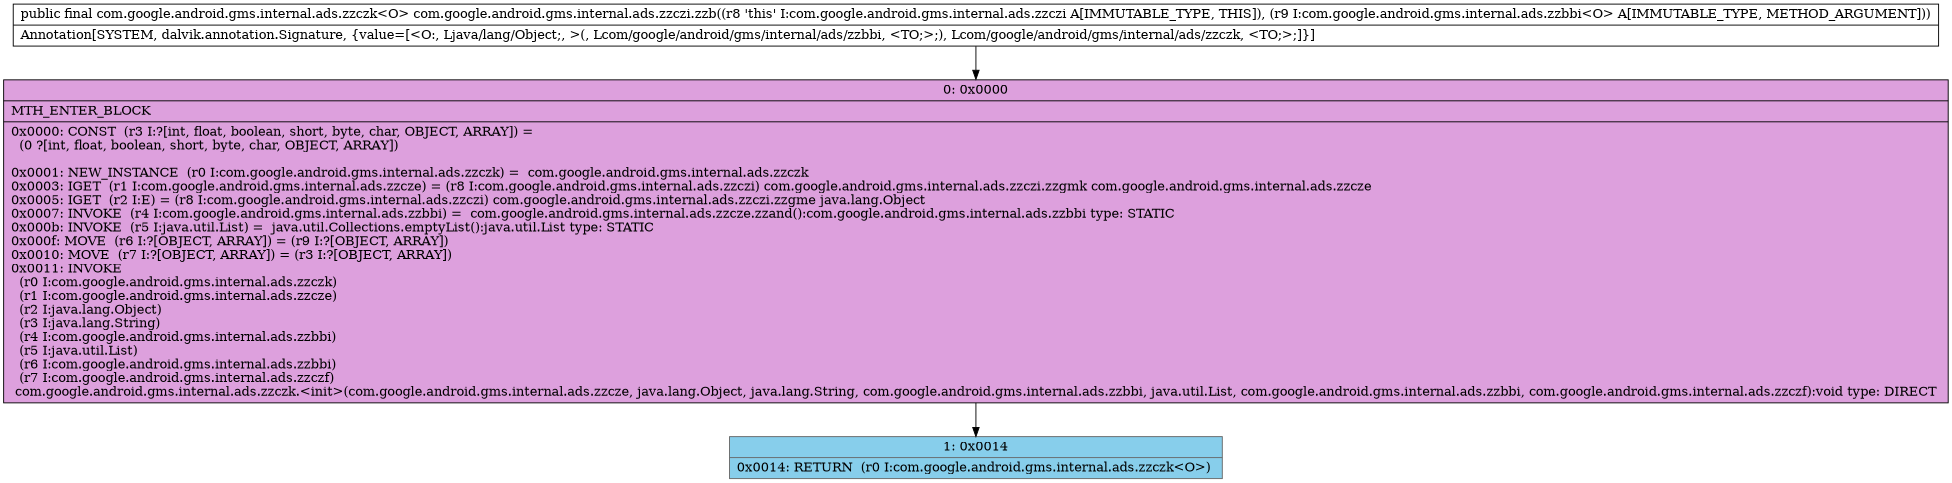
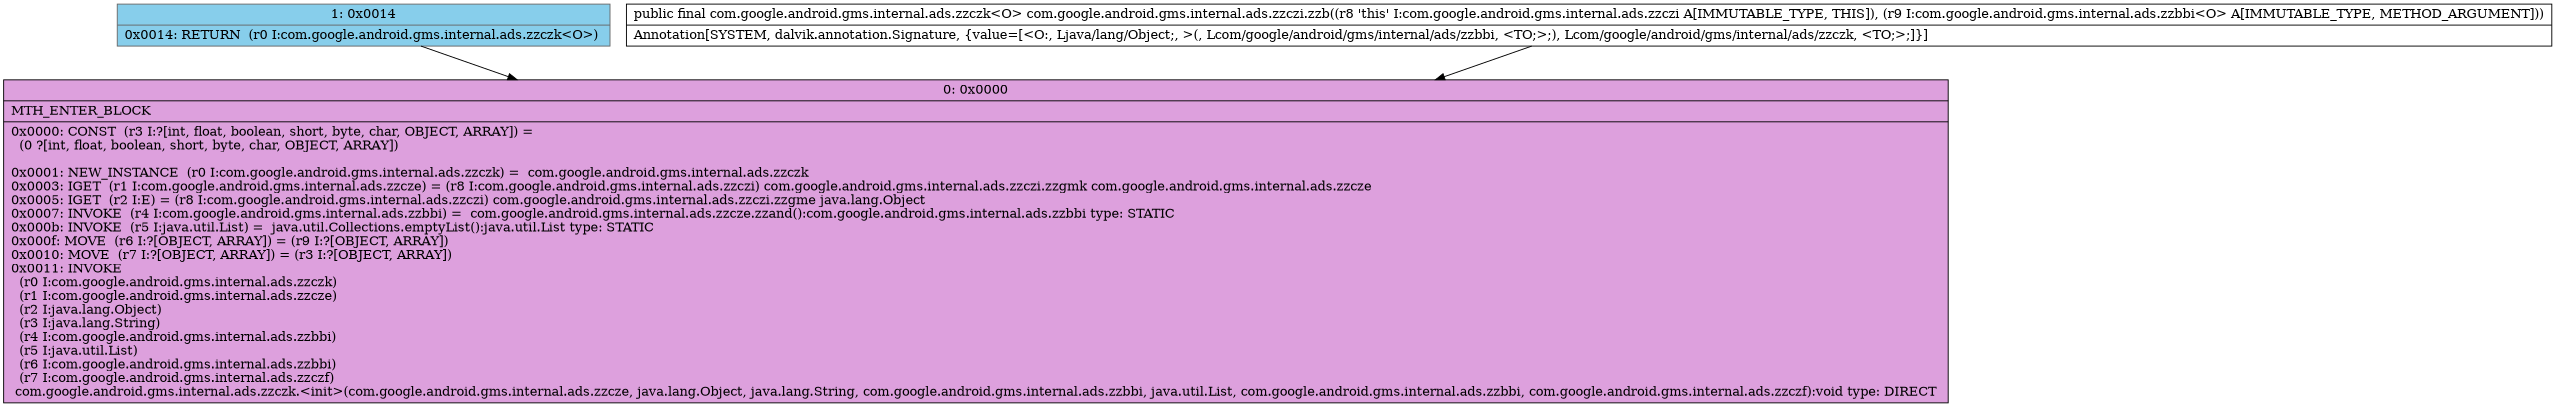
(976, 415) -> (465, 61)
